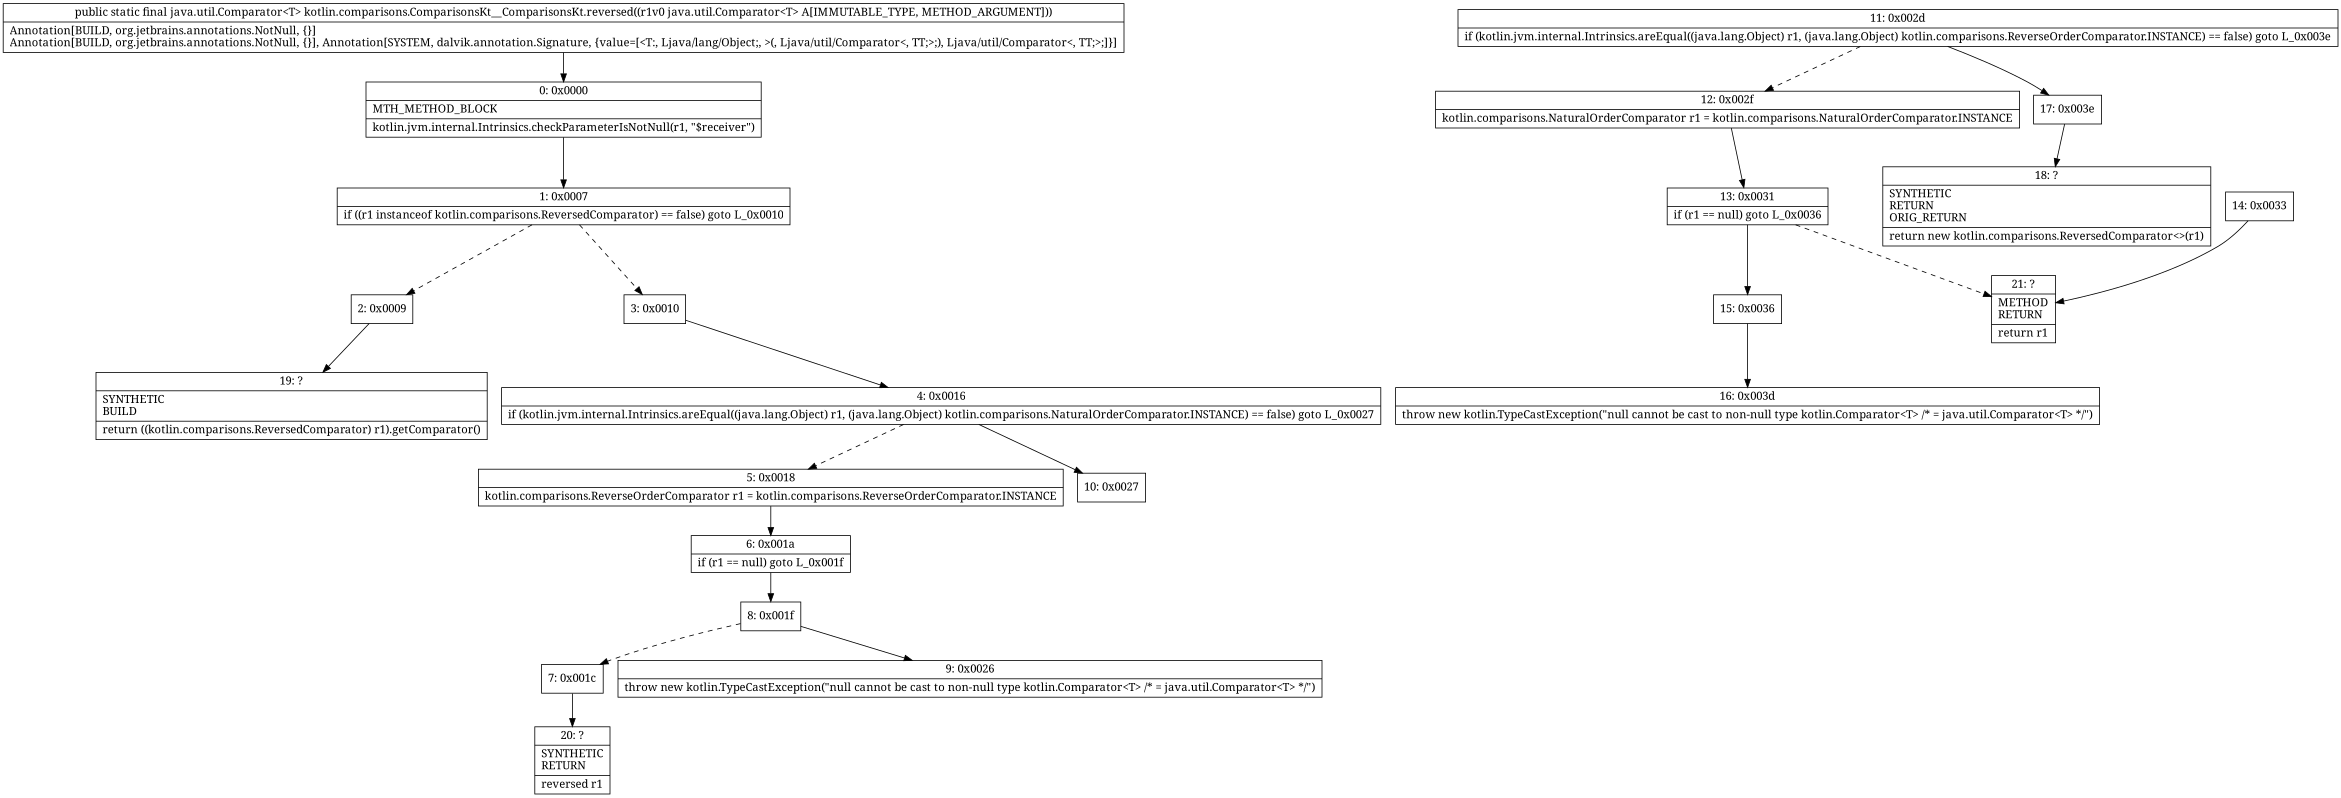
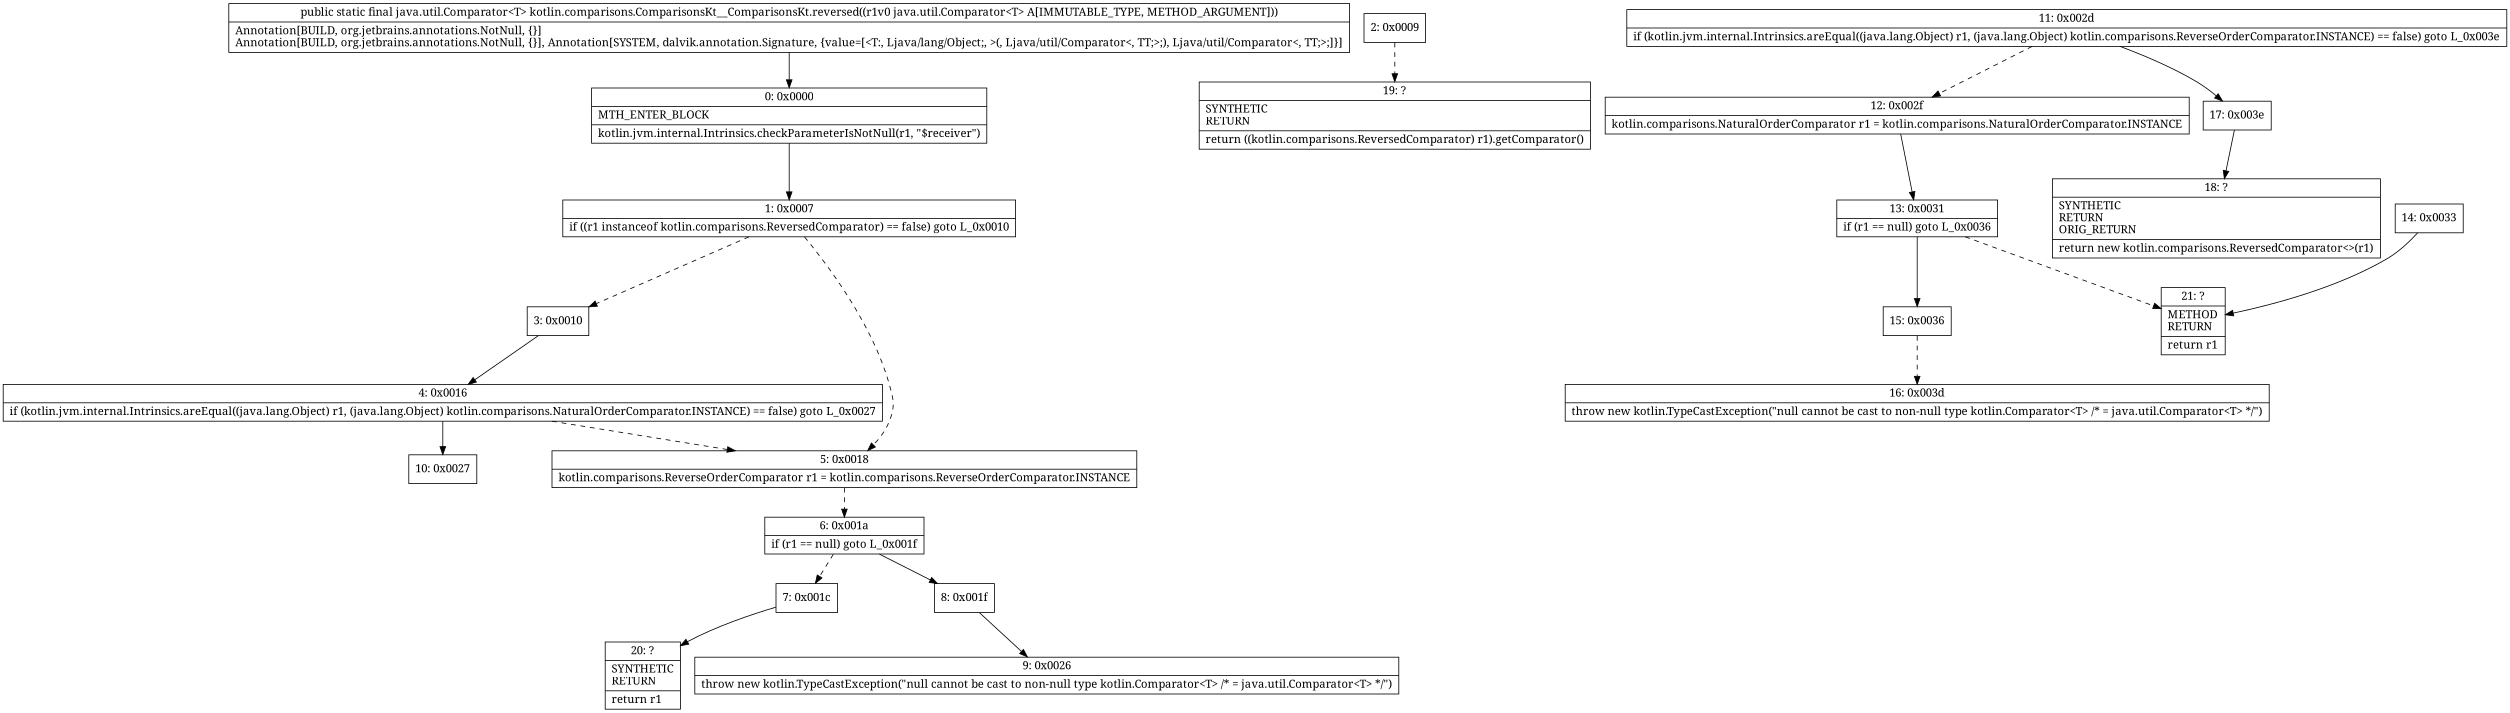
(435, 109) -> (654, 115)
(473, 258) -> (870, 336)
(349, 345) -> (1395, 58)
(1748, 351) -> (1917, 356)
(120, 412) -> (1228, 121)
(771, 517) -> (844, 498)
(673, 640) -> (827, 565)
(572, 784) -> (637, 700)
